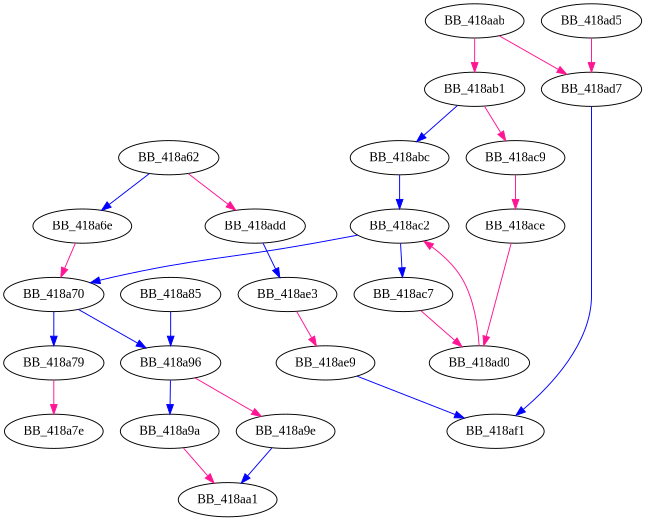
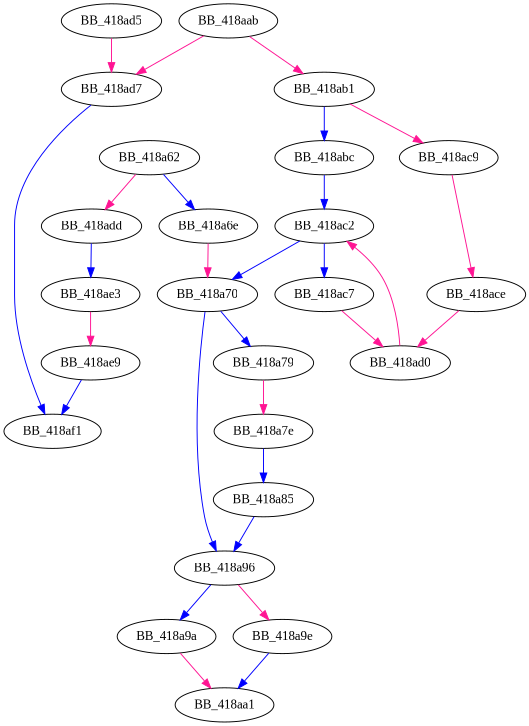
none -> (263, 461)
